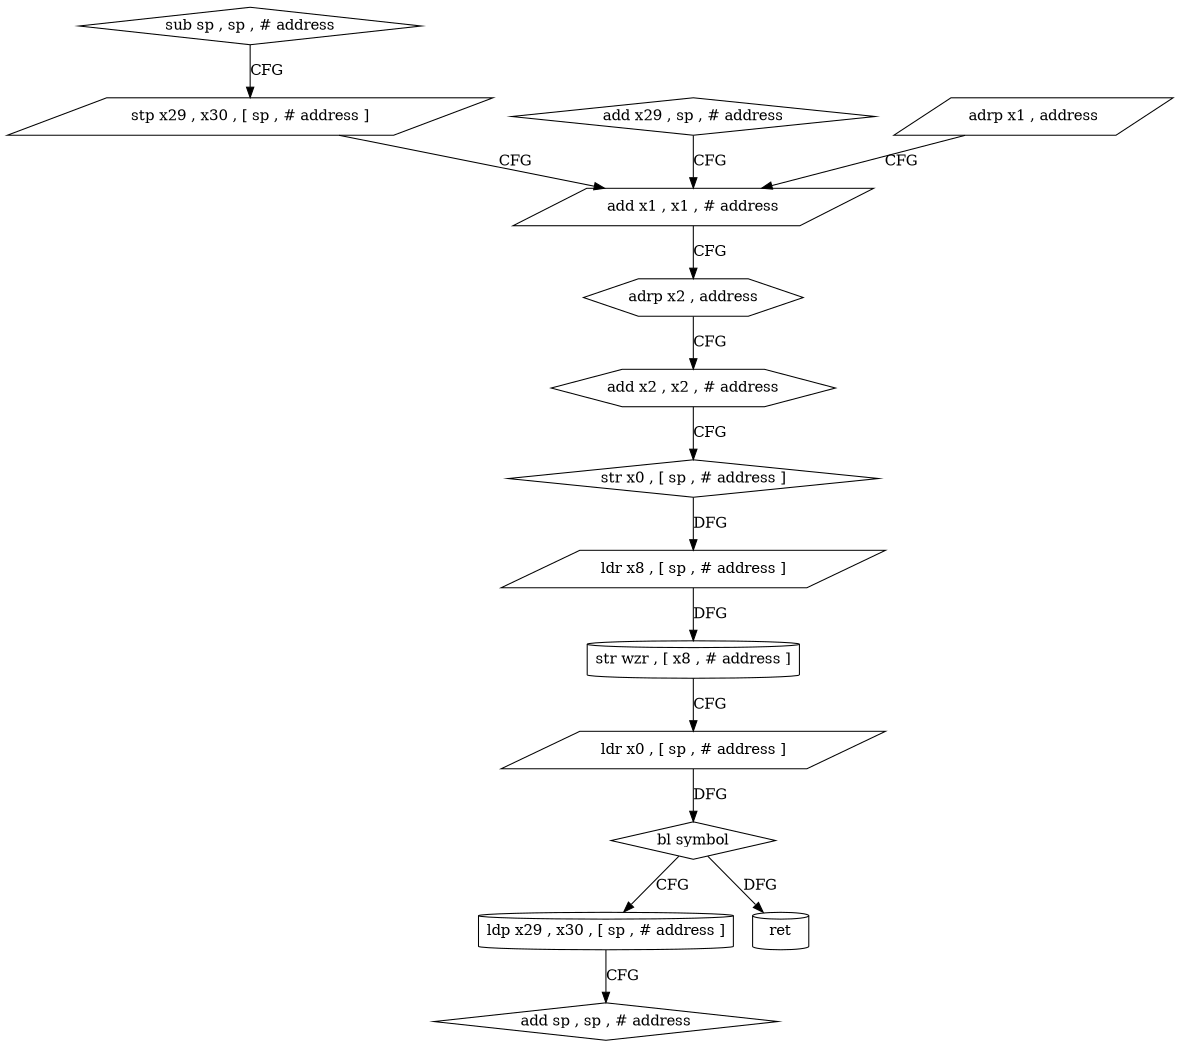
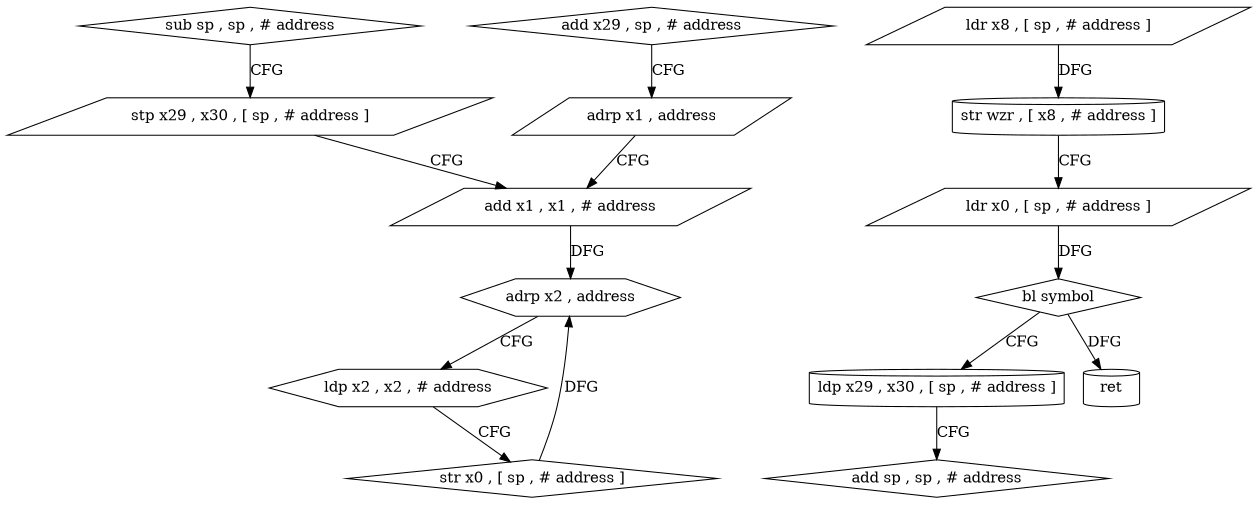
(693, 157) -> (652, 66)
(710, 252) -> (588, 252)
(693, 388) -> (408, 388)
(693, 519) -> (560, 395)
